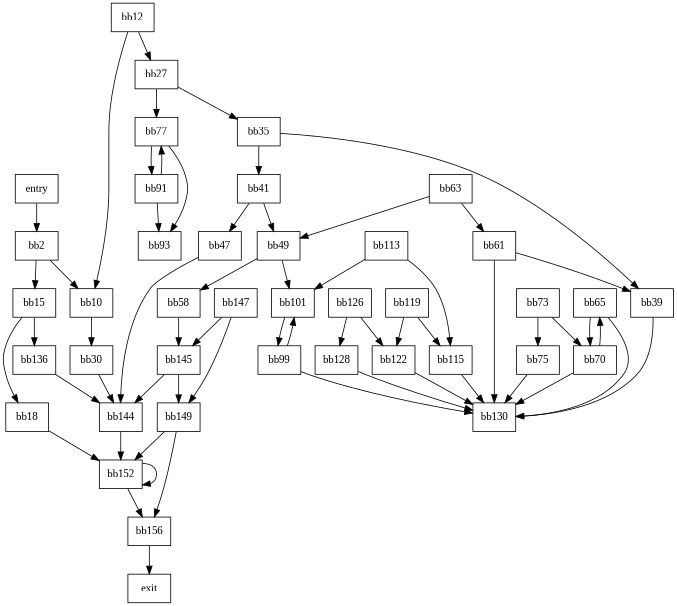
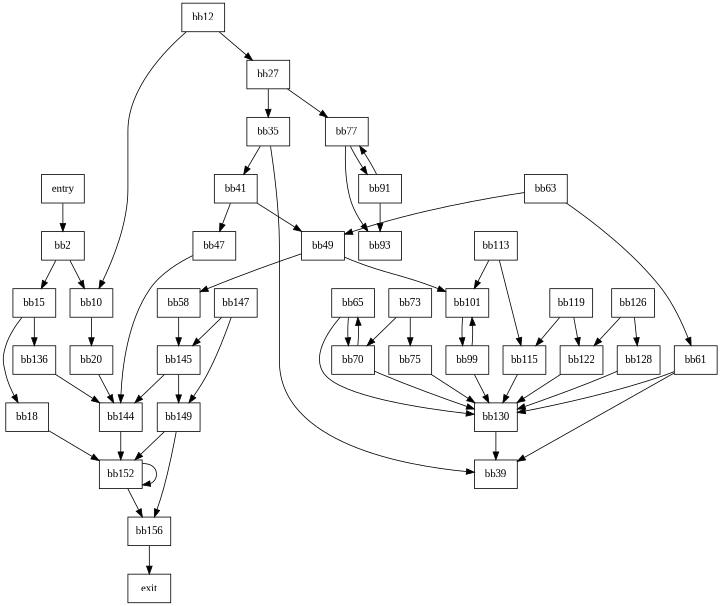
(91, 360) -> (91, 360)
(612, 393) -> (496, 442)
